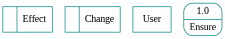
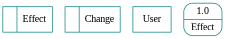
(203, 27) -> (203, 27)
